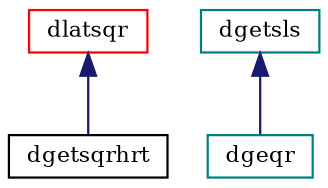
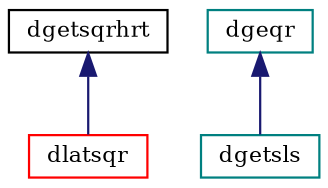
(88, 105) -> (88, 105)
(260, 105) -> (260, 105)
